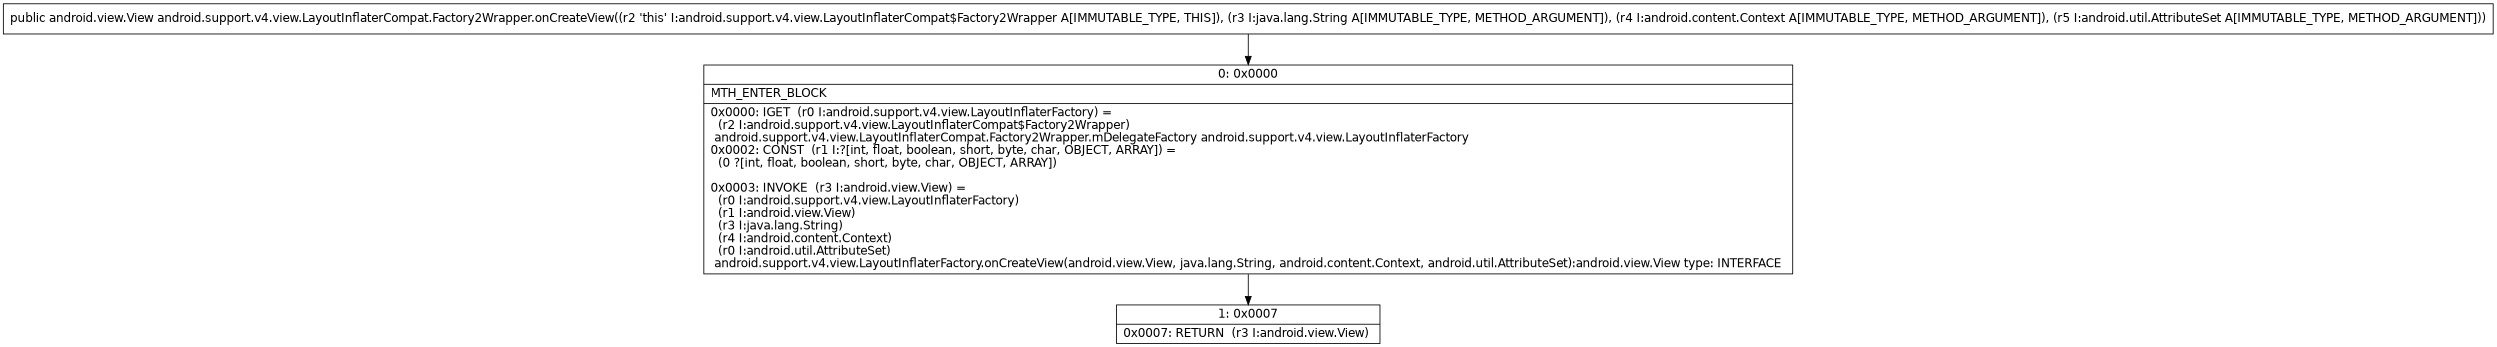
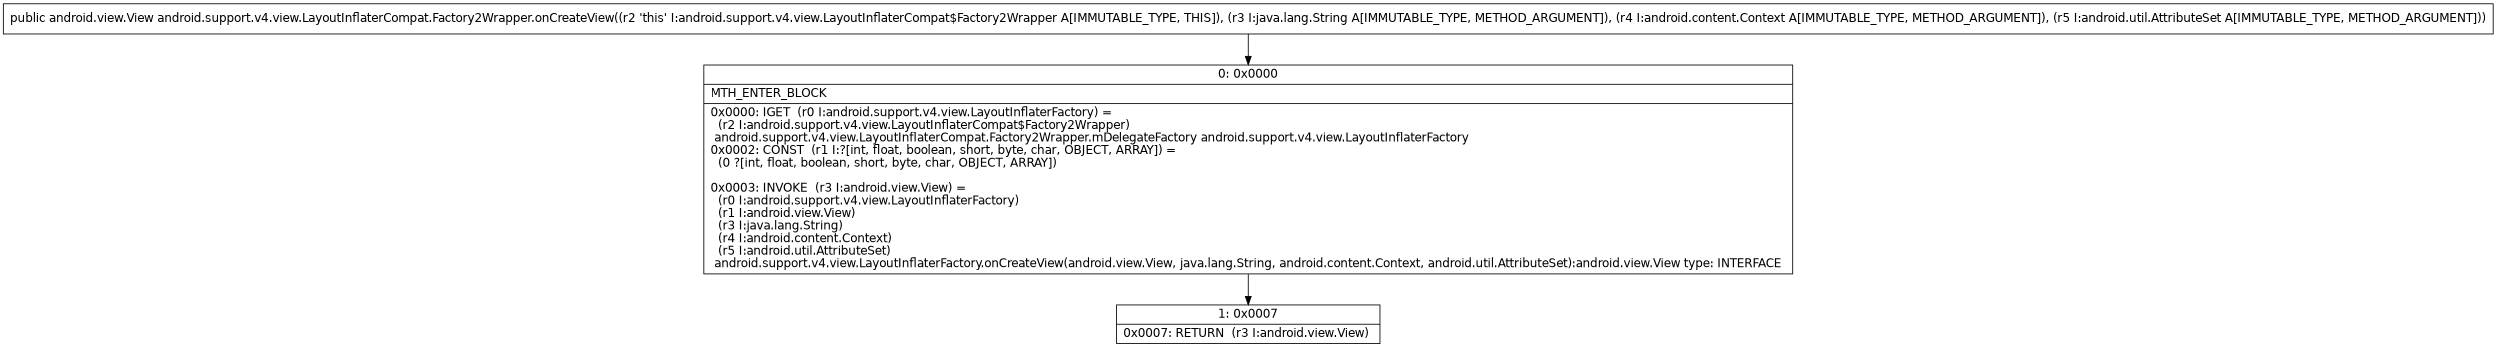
(801, 251) -> (801, 251)
